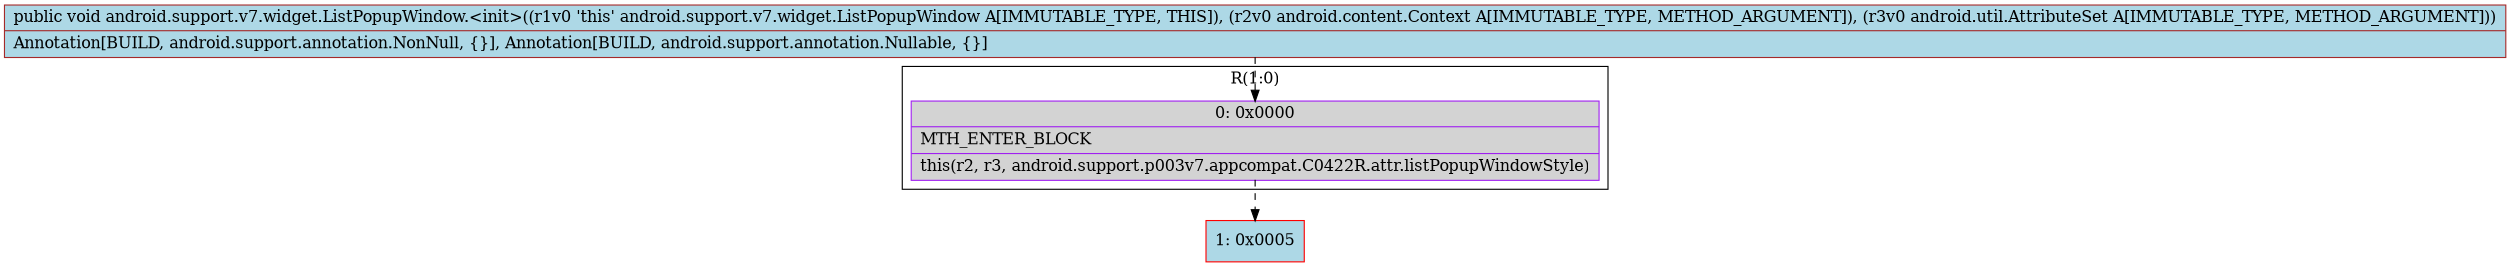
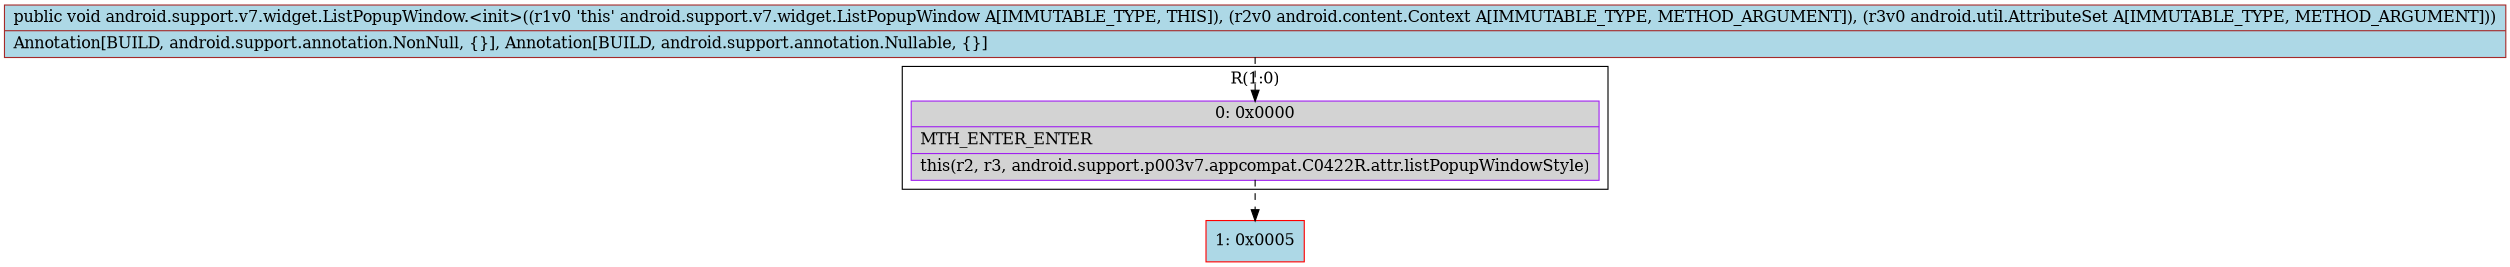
(1006, 140) -> (1006, 140)
